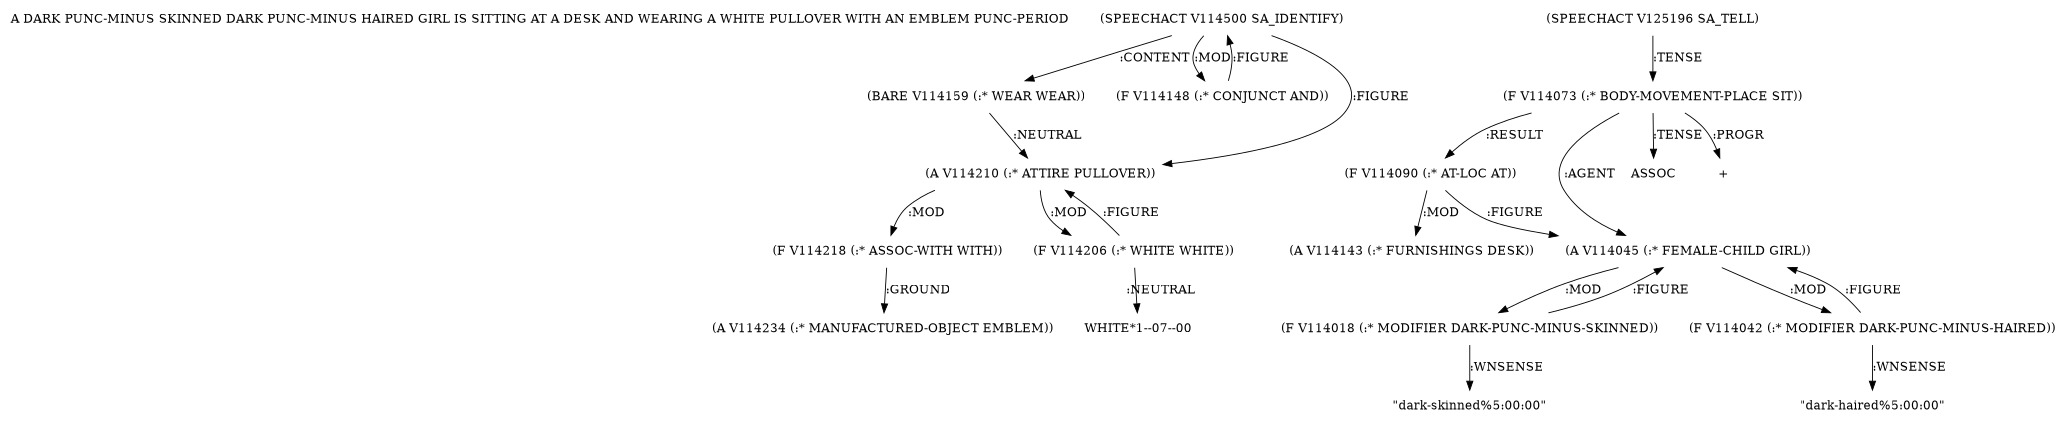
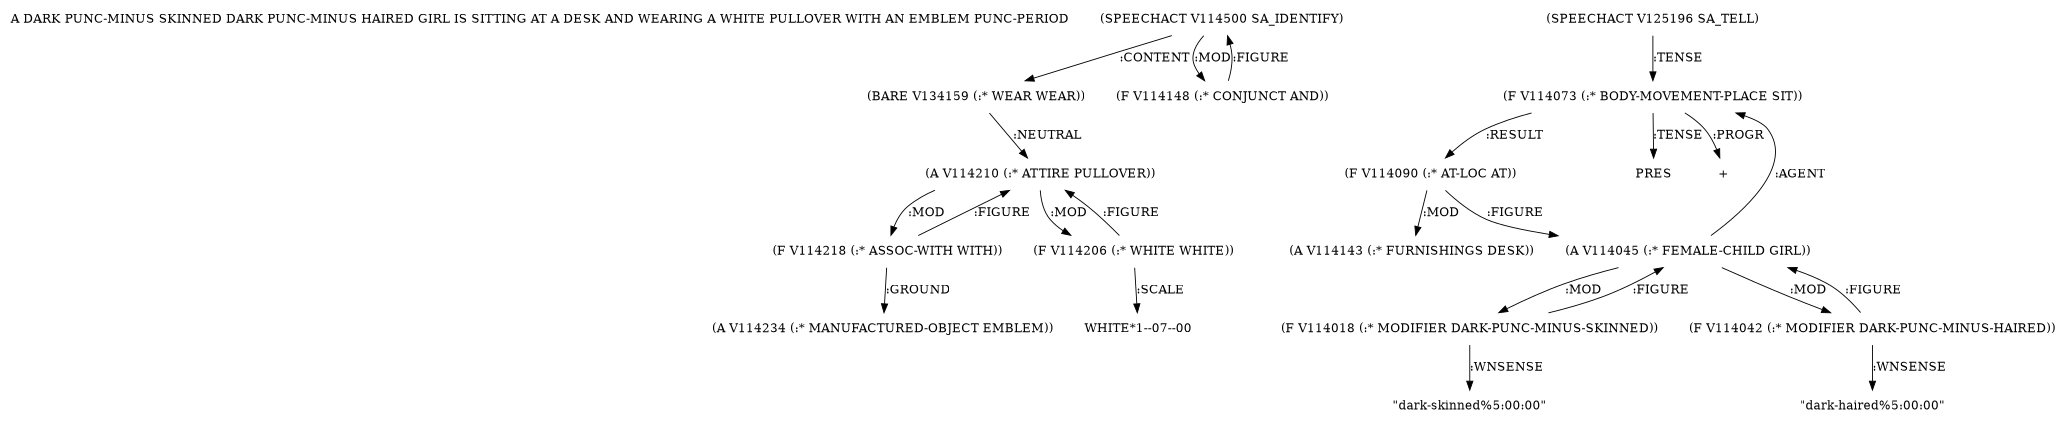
(976, 97) -> (976, 97)
(1321, 130) -> (960, 215)
(1560, 172) -> (1767, 179)
(1654, 174) -> (1654, 174)
(1161, 290) -> (1161, 290)
